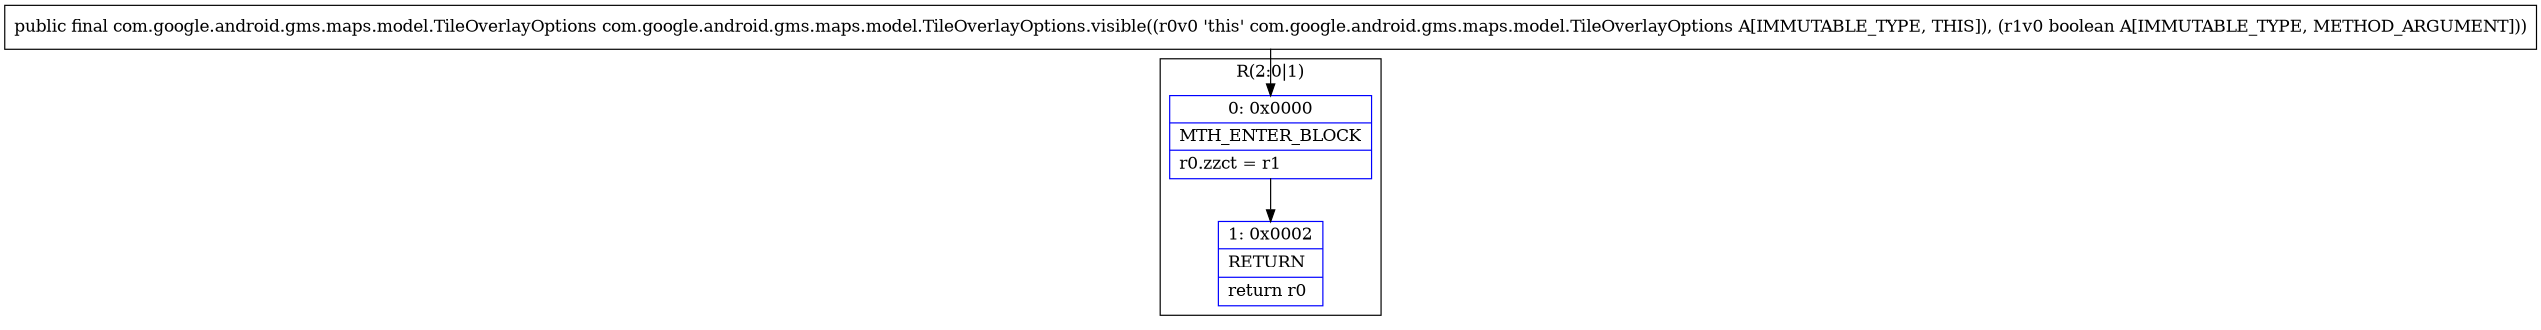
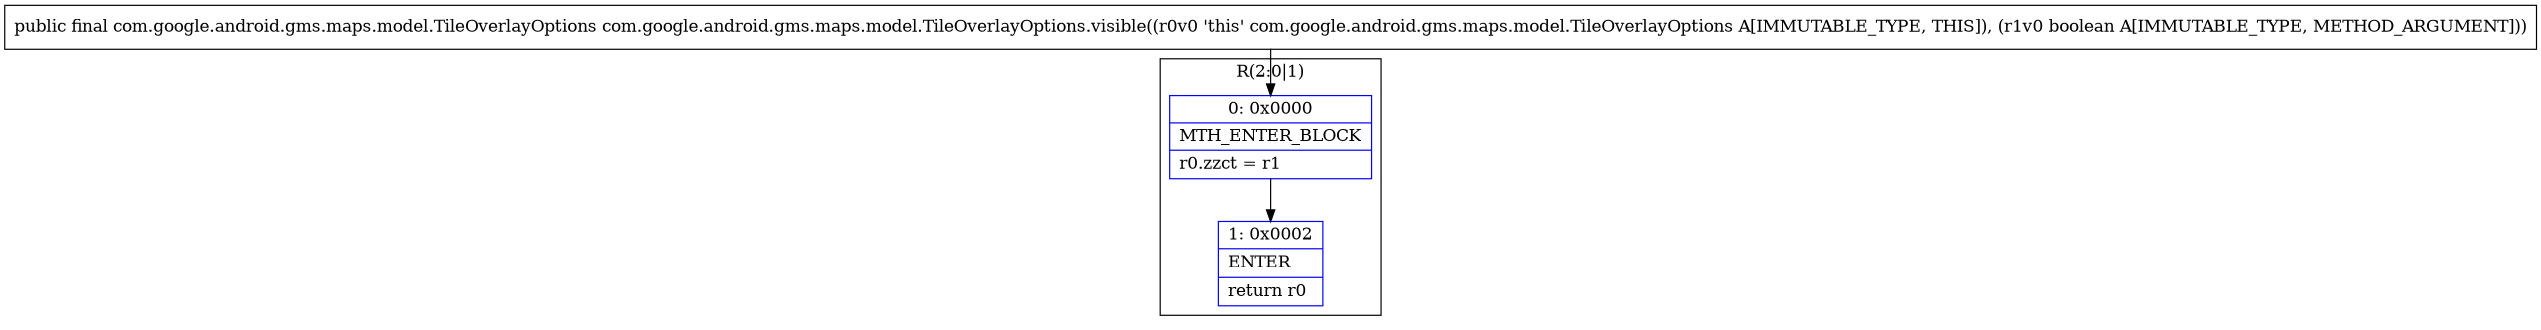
(1266, 262) -> (1259, 262)
